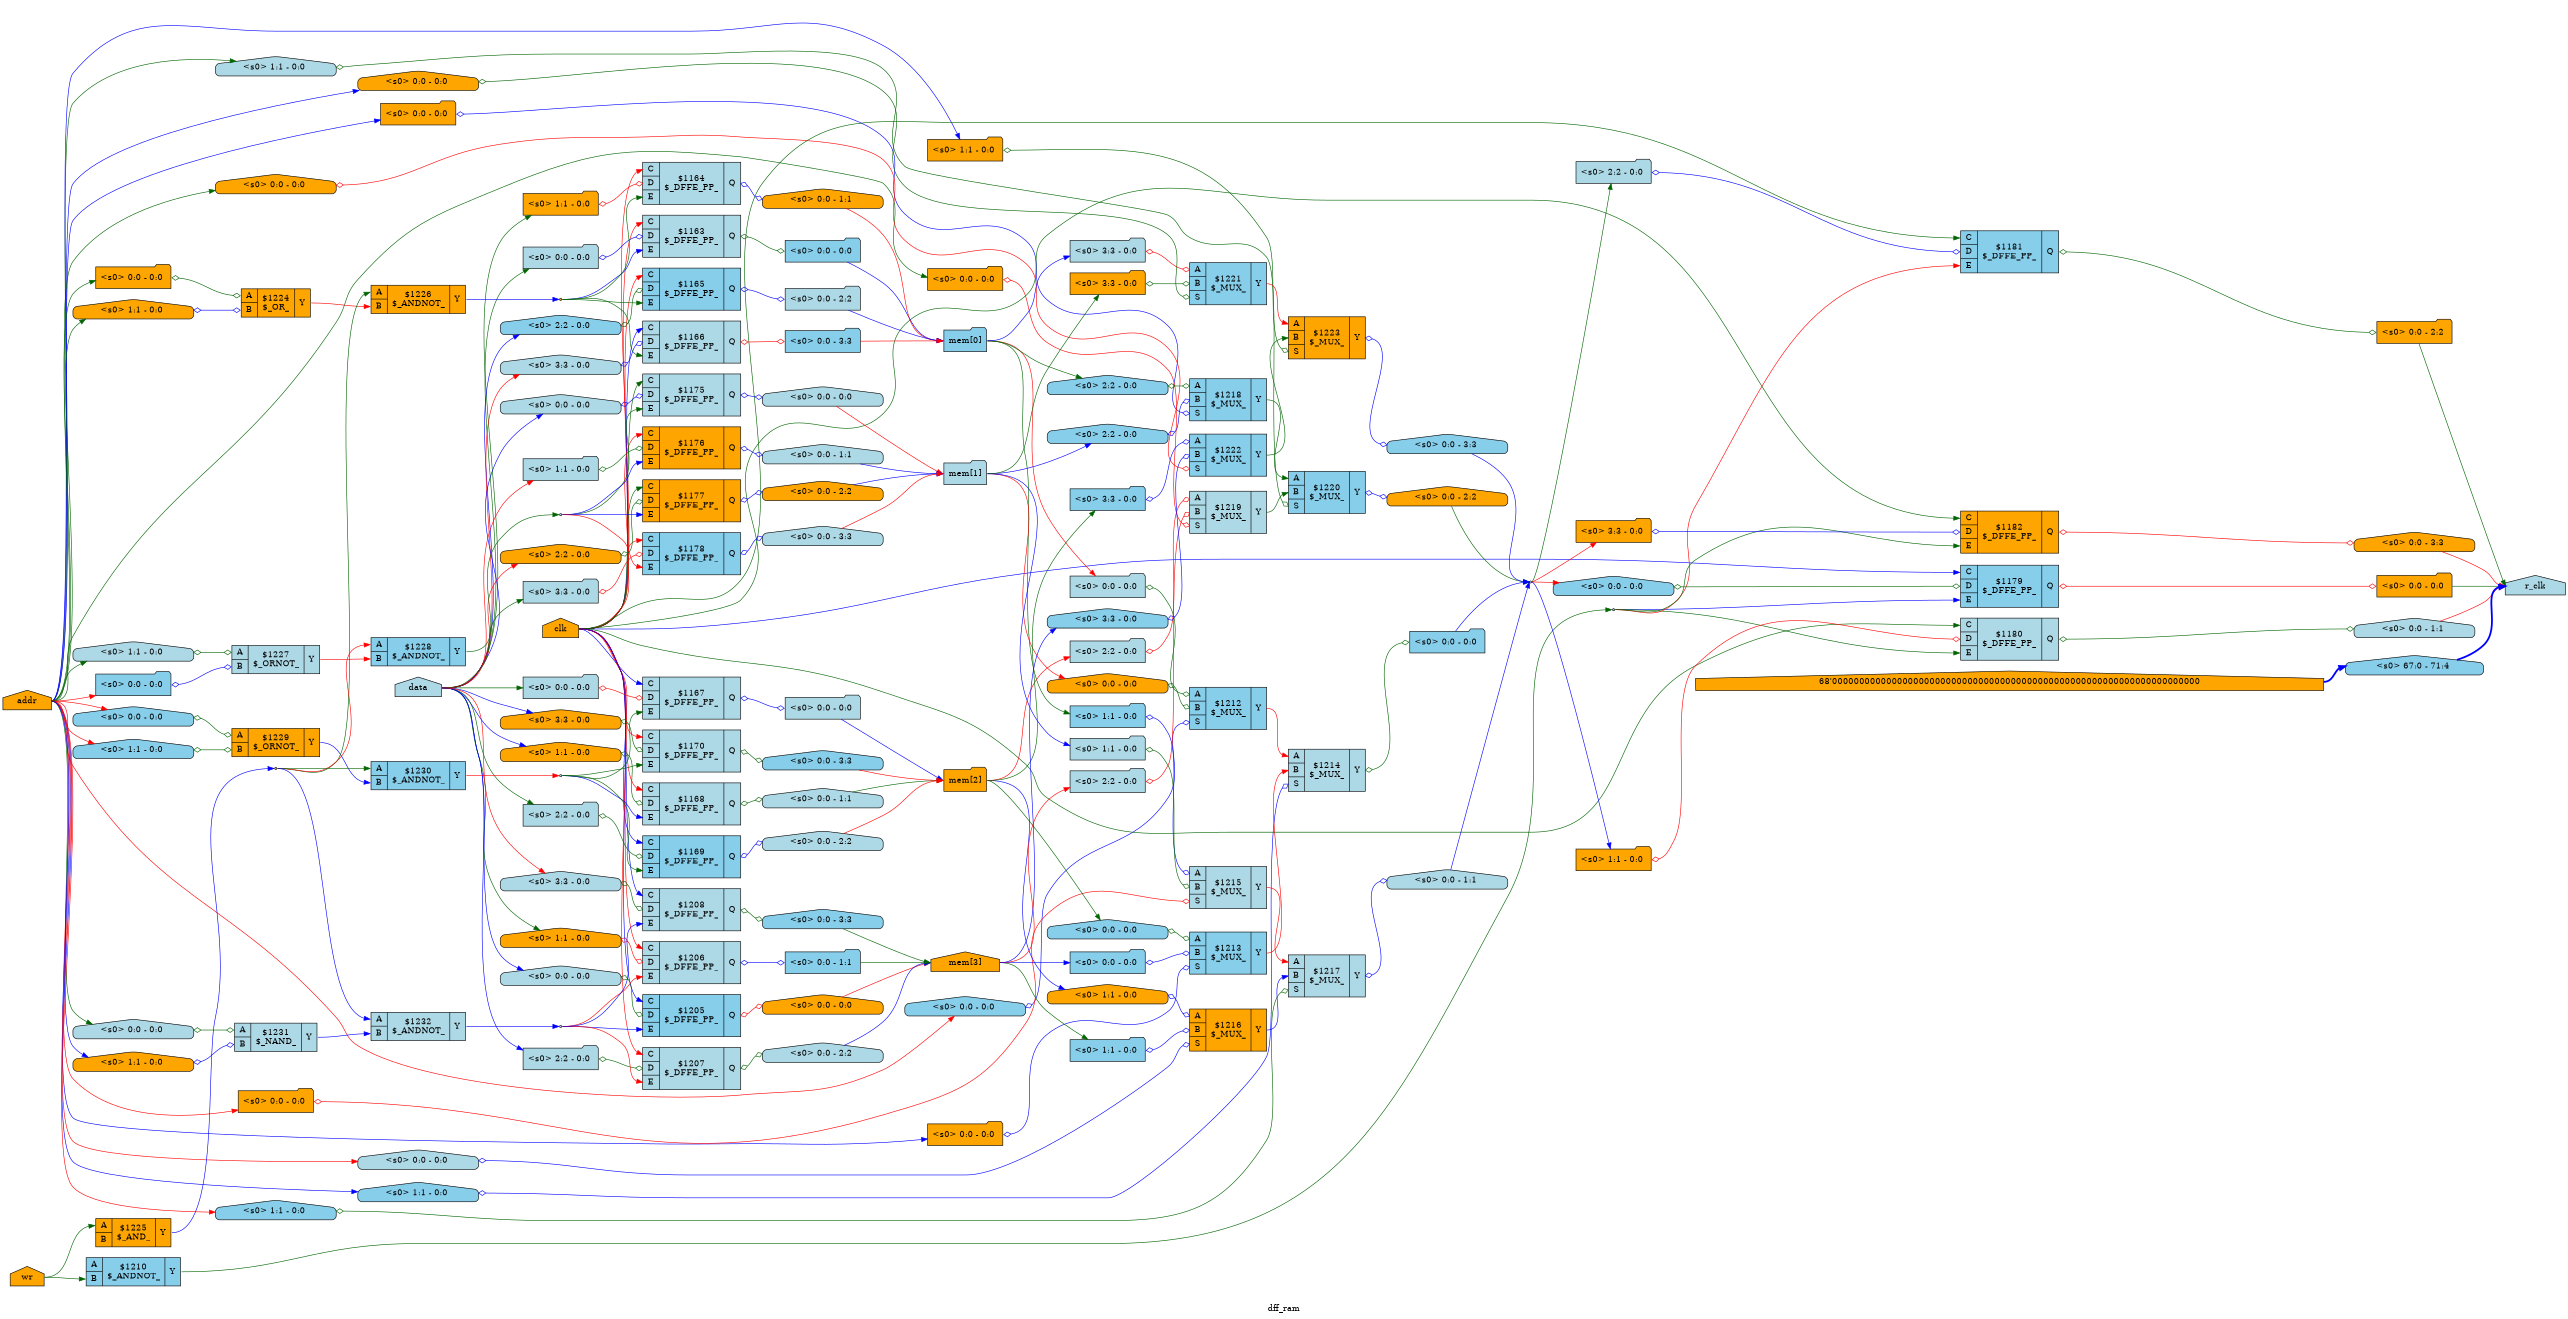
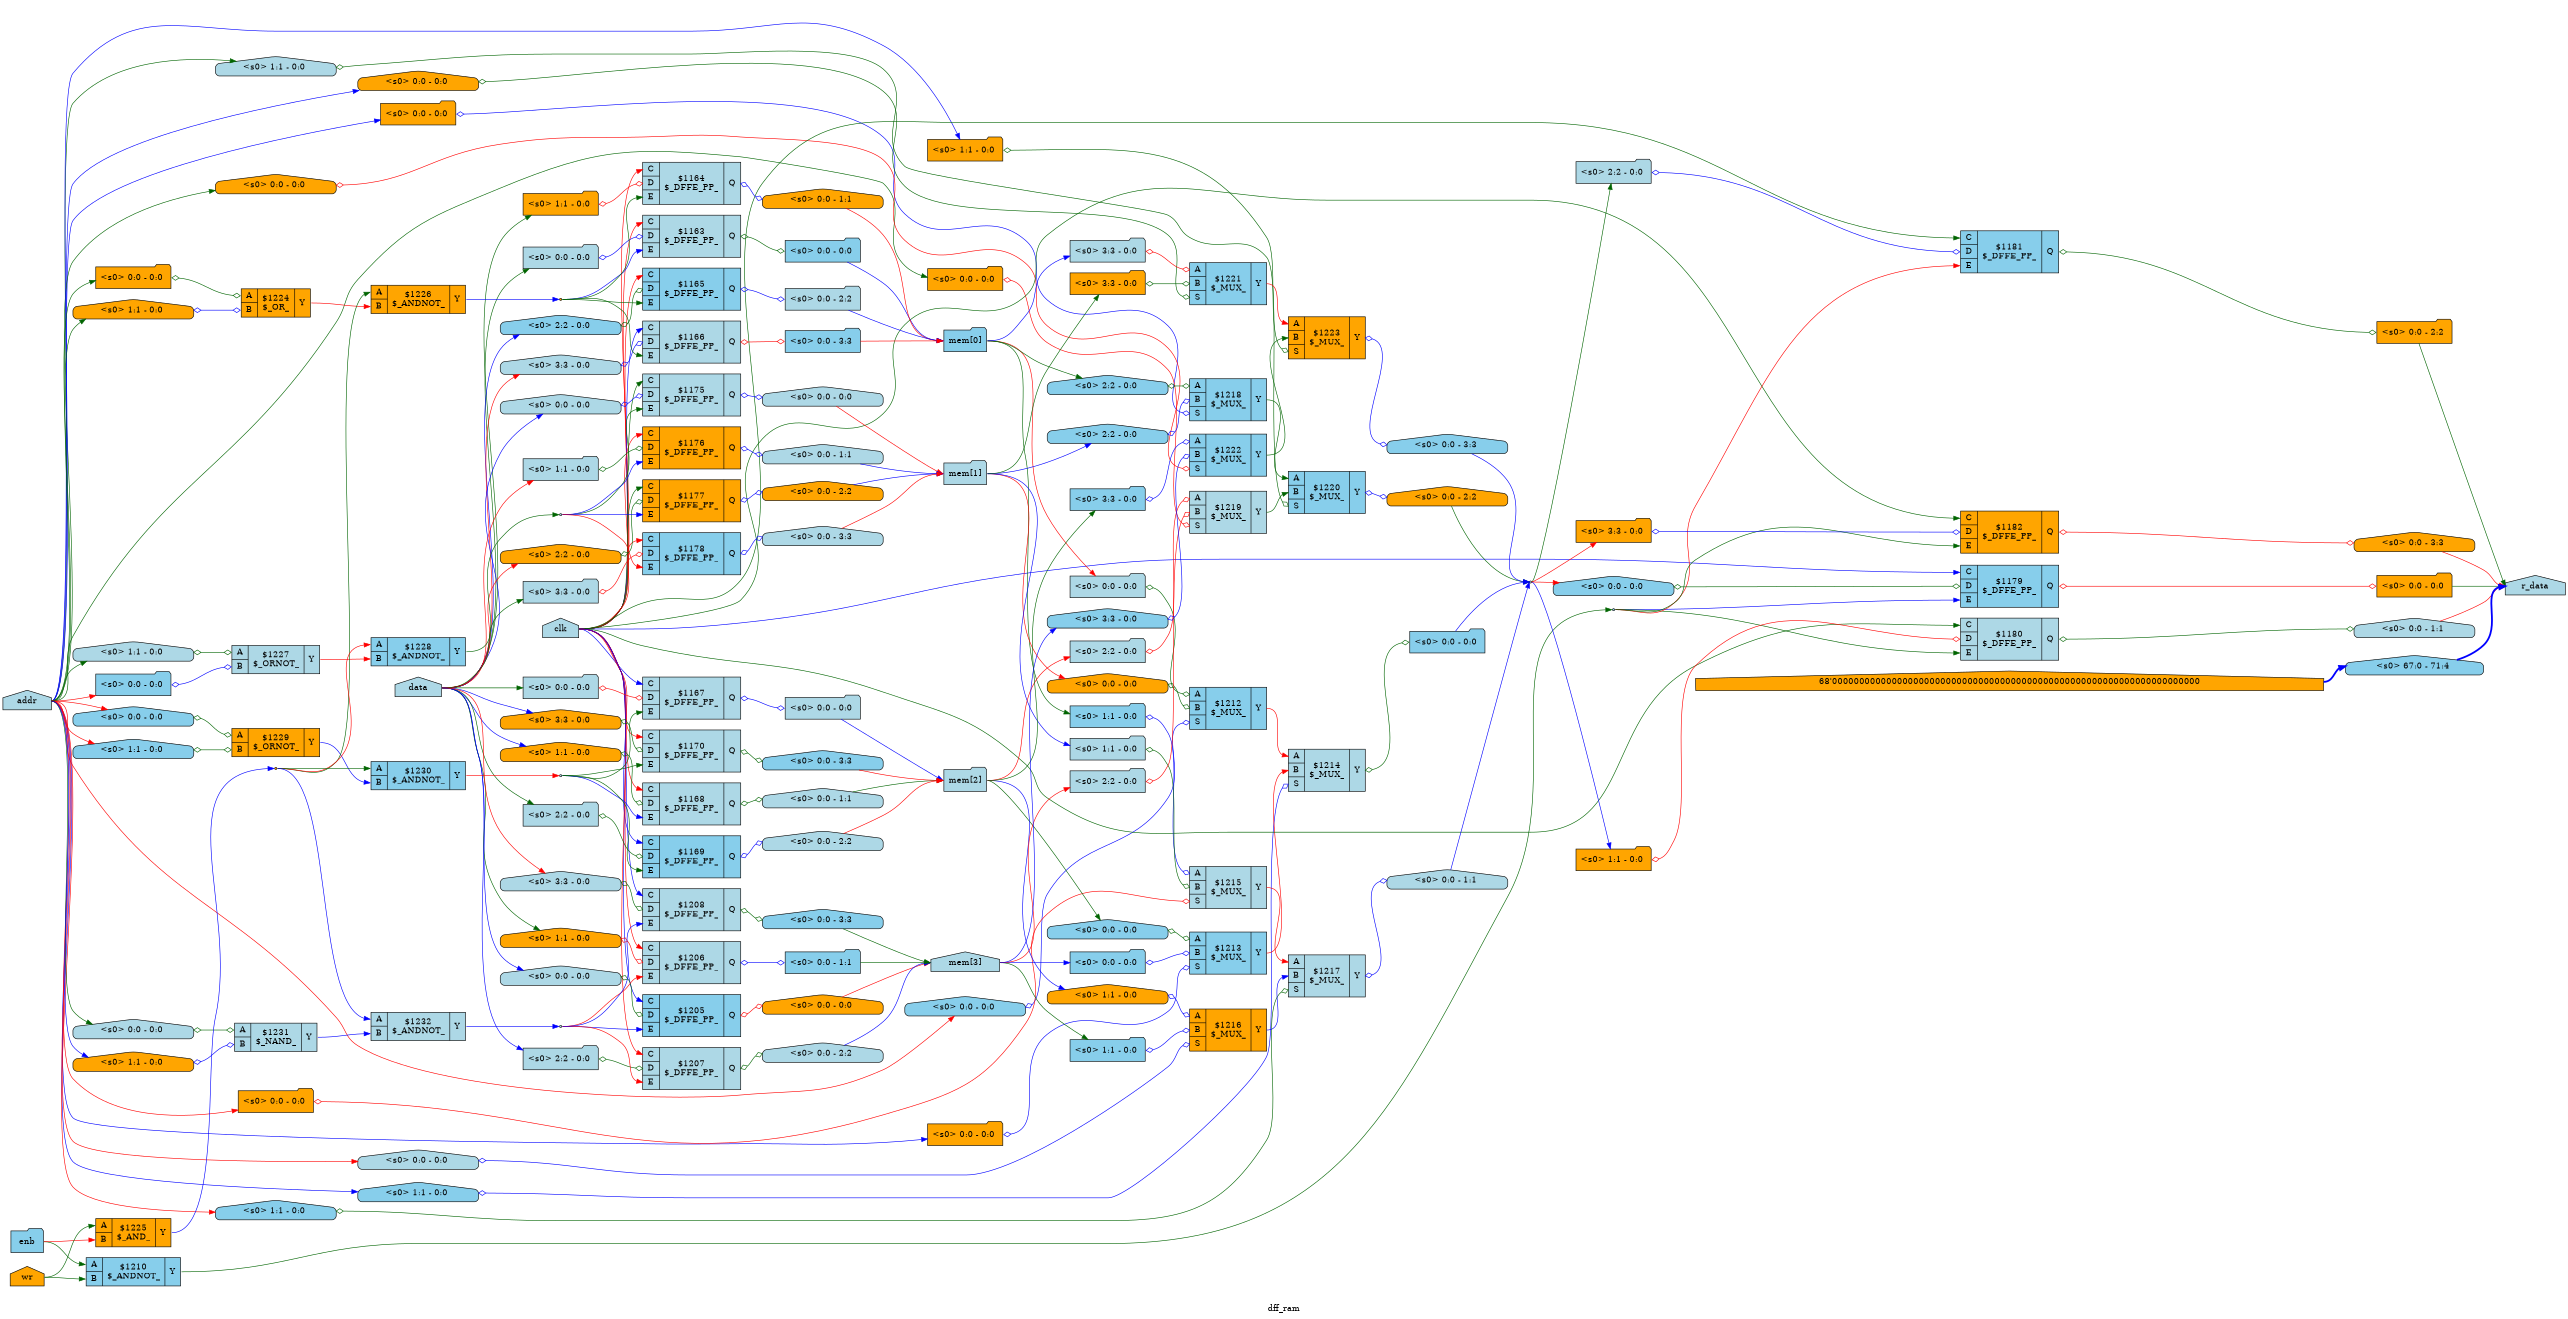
(2535, 586) -> (2535, 586)
(561, 629) -> (561, 629)
(27, 701) -> (27, 701)
(965, 780) -> (965, 780)
(965, 963) -> (965, 963)
none -> (27, 1242)
